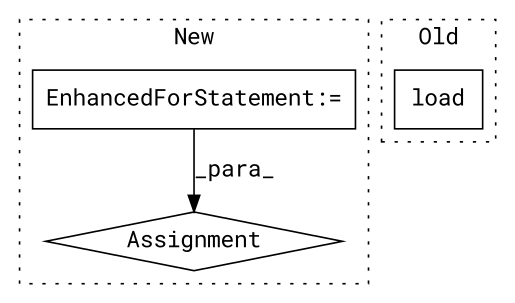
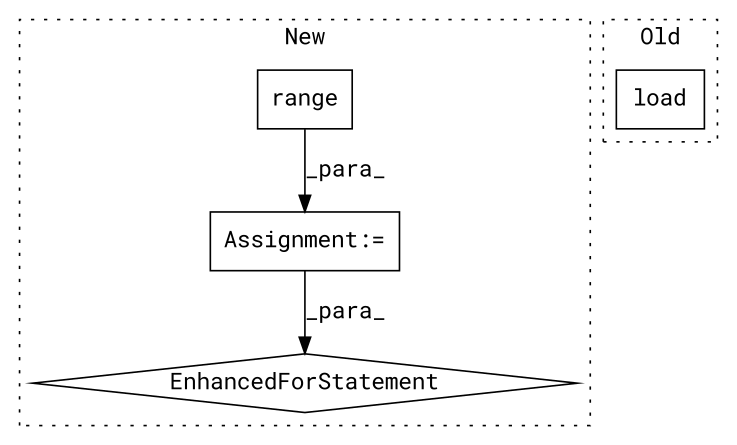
(194, 99) -> (305, 241)
none -> (305, 99)
(194, 241) -> (305, 383)
